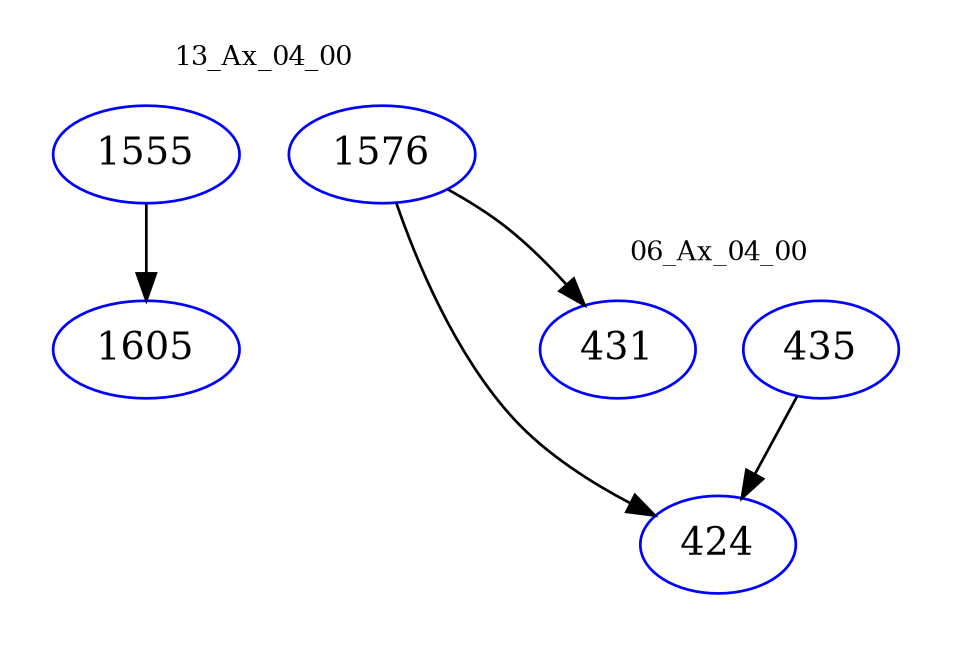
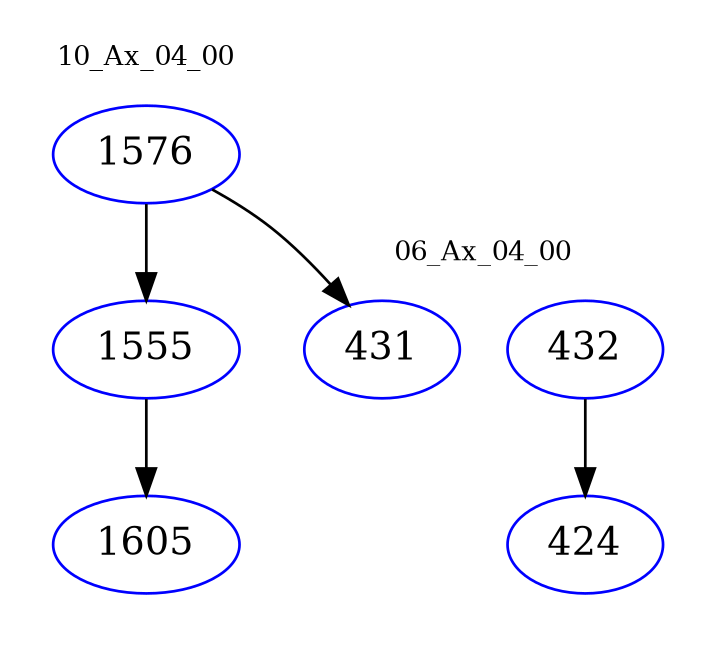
(264, 58) -> (146, 58)
(821, 350) -> (585, 350)
(476, 370) -> (146, 239)
